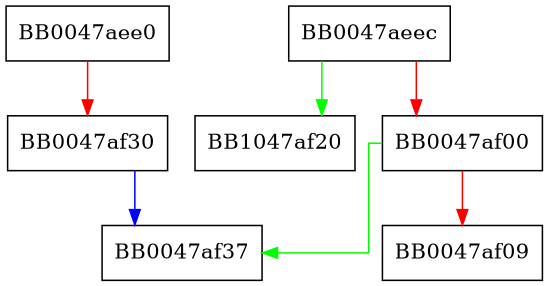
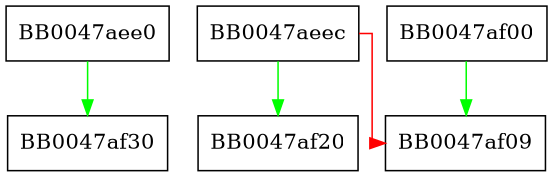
(88, 81) -> (88, 81)
(416, 81) -> (372, 82)
(275, 143) -> (278, 143)
(462, 190) -> (466, 81)
(182, 253) -> none
